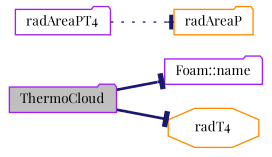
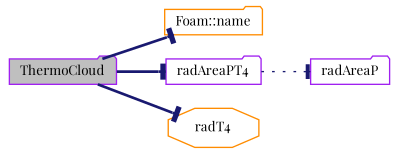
(214, 22) -> (350, 72)
none -> (138, 72)
(214, 72) -> (214, 22)
